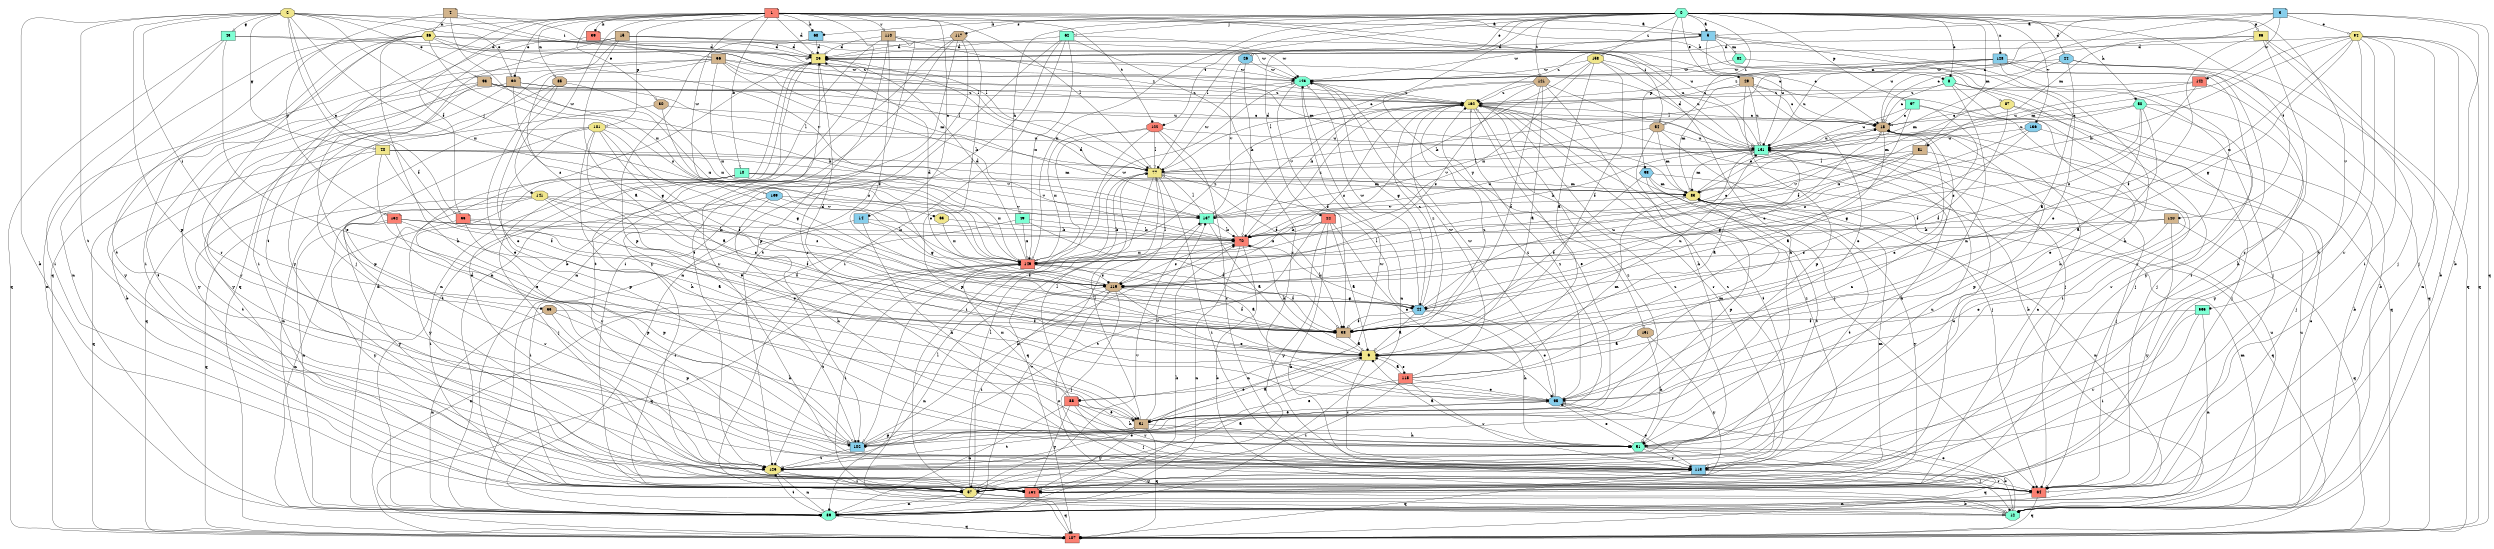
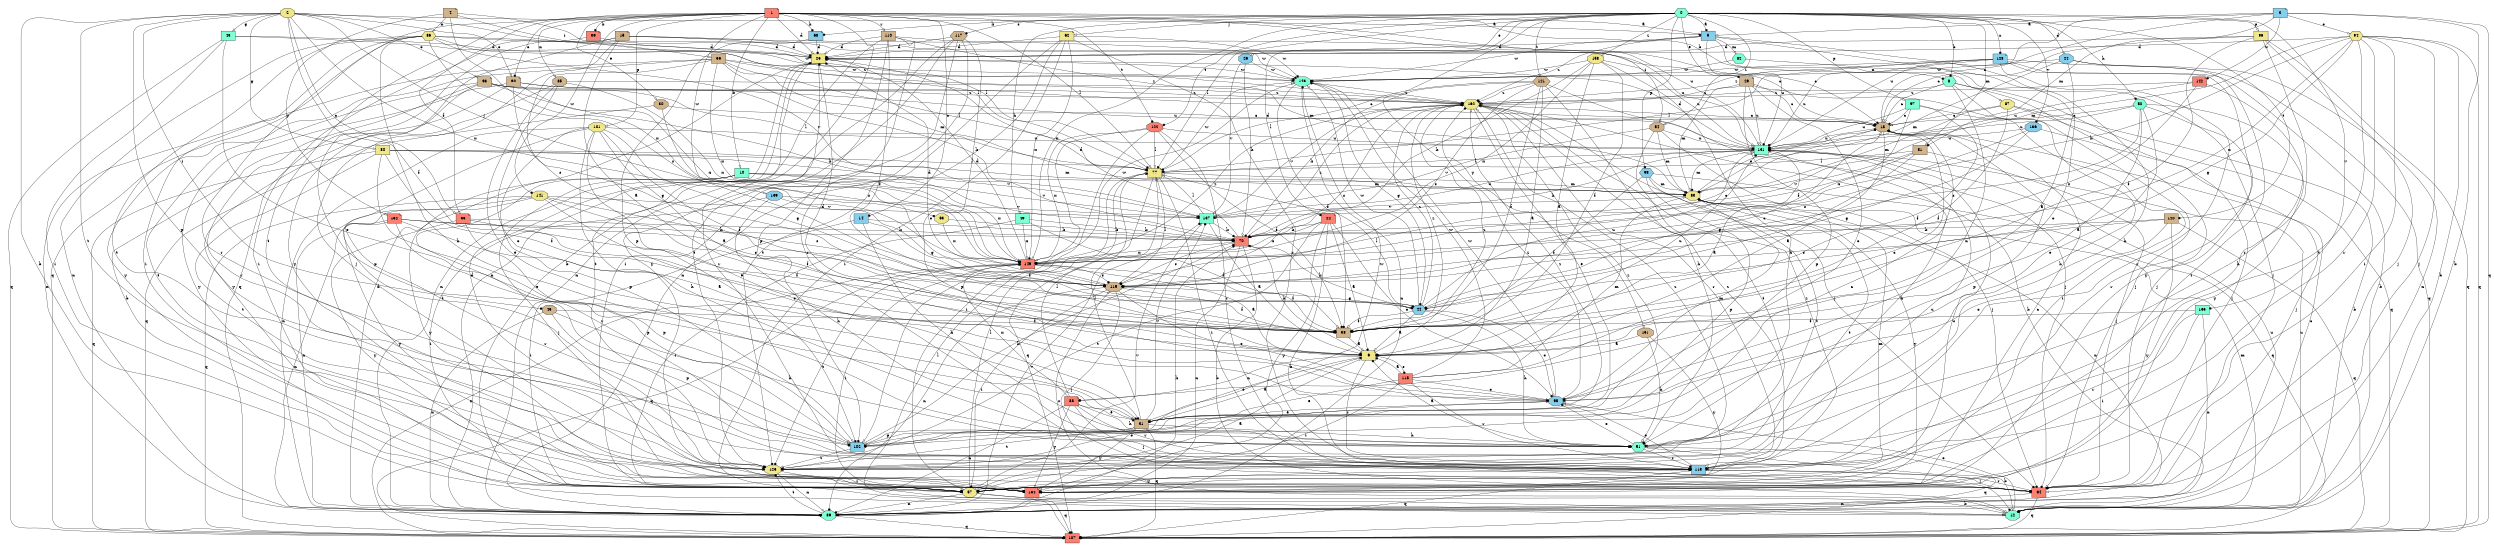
(1067, 36) -> (1067, 36)
(383, 150) -> (383, 150)
(549, 310) -> (549, 310)
(2202, 310) -> (2202, 310)
